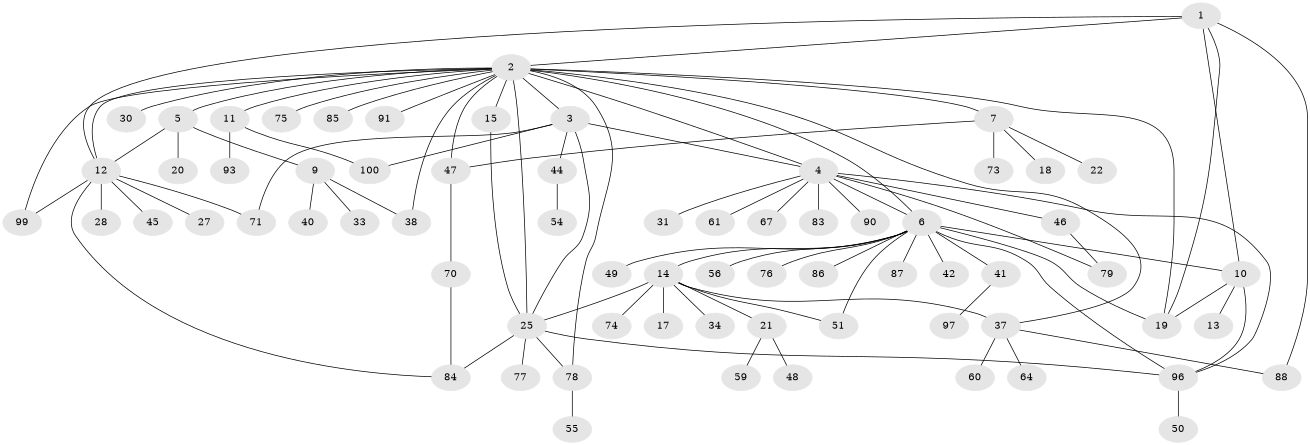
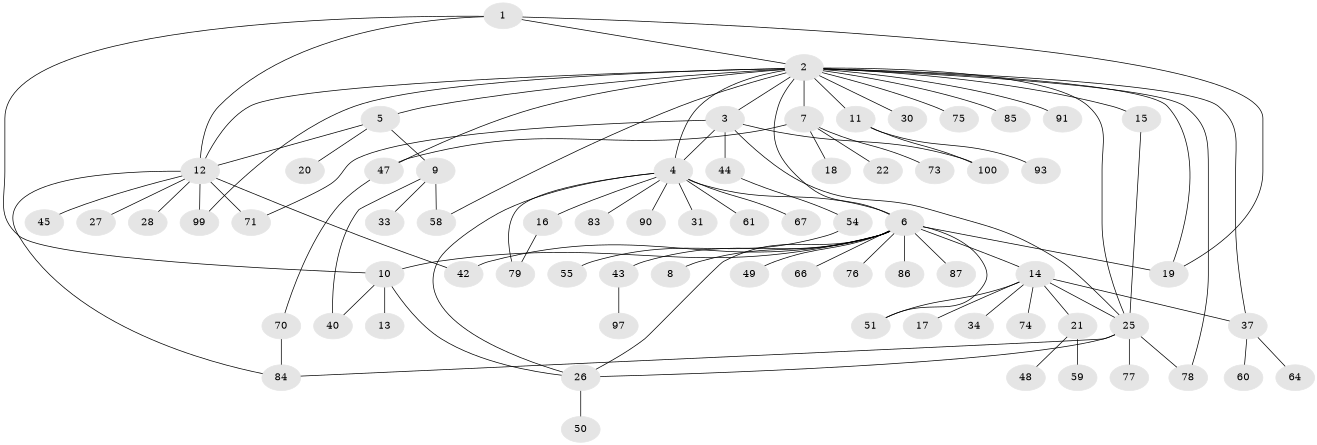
(411, 223) -> (436, 223)
(1061, 223) -> (543, 223)
none -> (331, 225)
none -> (670, 274)
(715, 274) -> (801, 274)
(1001, 274) -> (619, 274)
(1201, 300) -> (359, 300)
(1178, 378) -> (581, 378)
(1282, 378) -> none
(572, 404) -> (645, 251)
